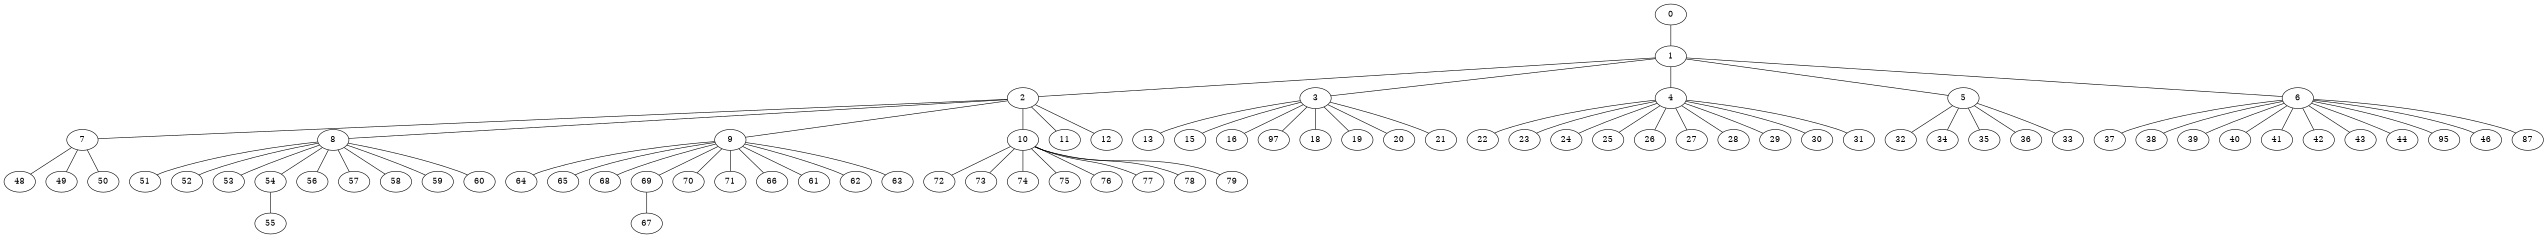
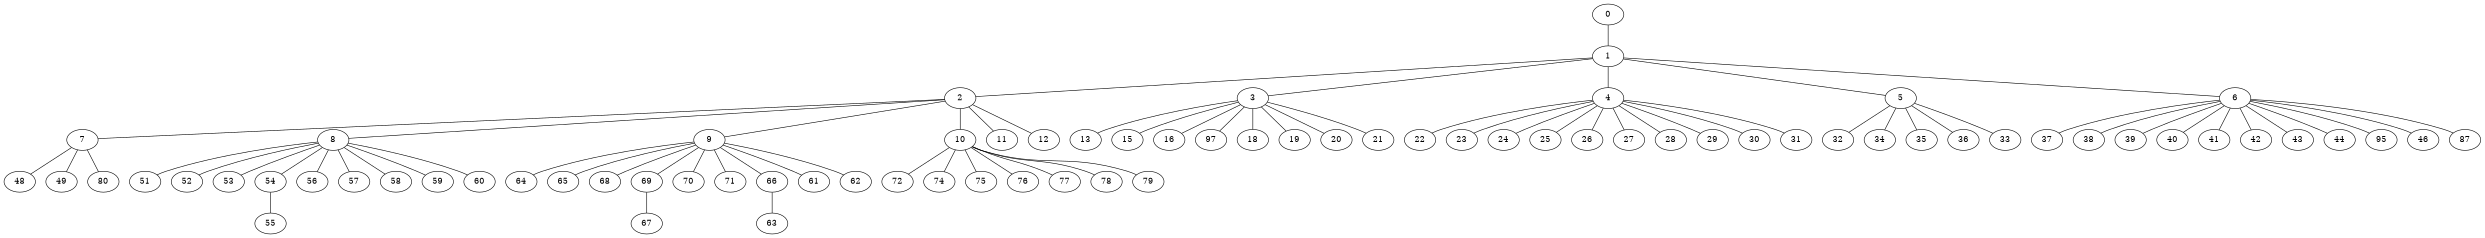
(816, 155) -> (772, 203)
(103, 182) -> (103, 182)
(981, 182) -> none
